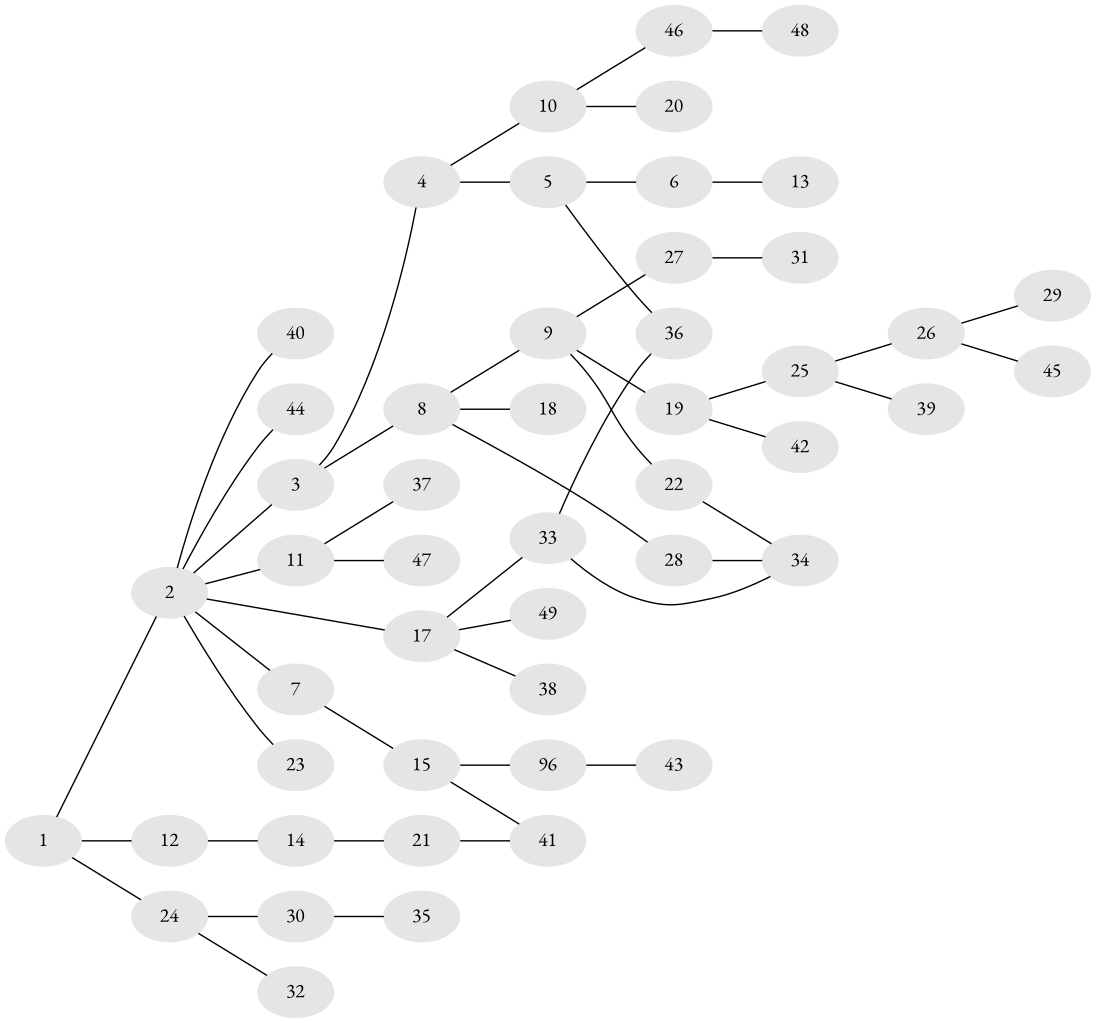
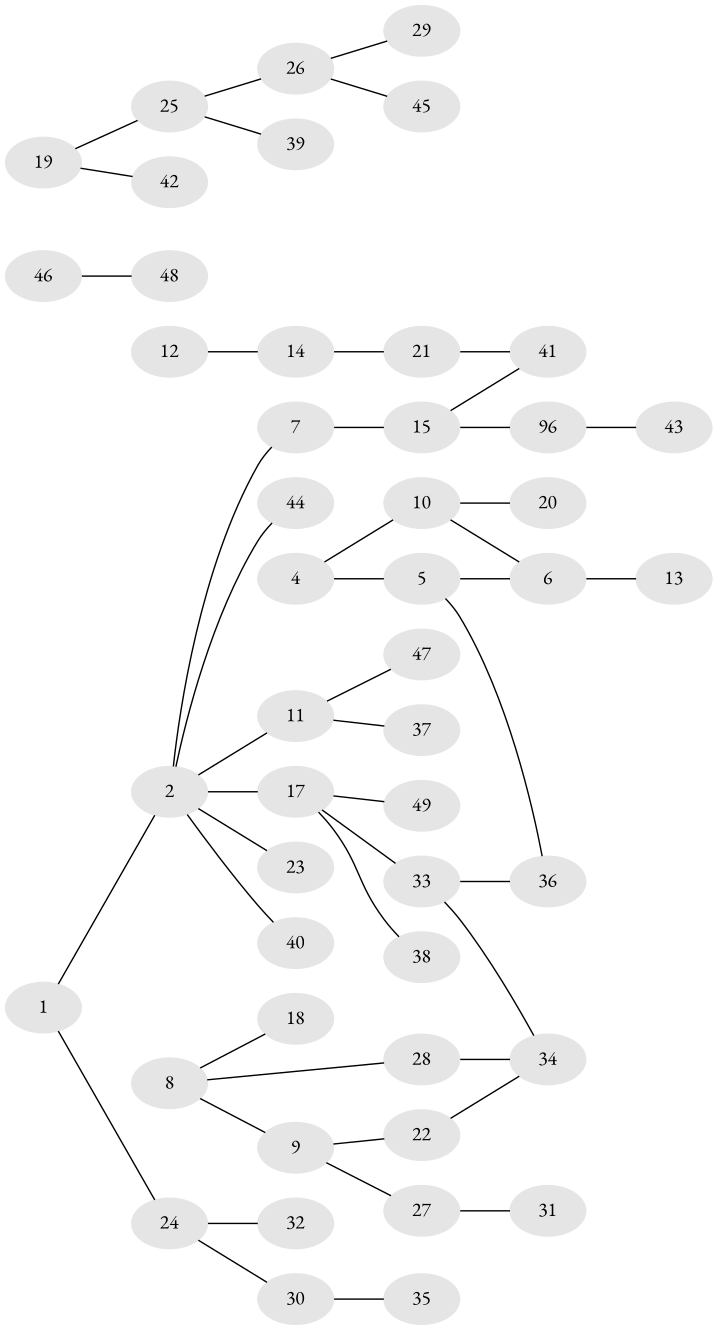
(611, 69) -> (485, 541)
(611, 371) -> none
(296, 485) -> none
(107, 841) -> none
